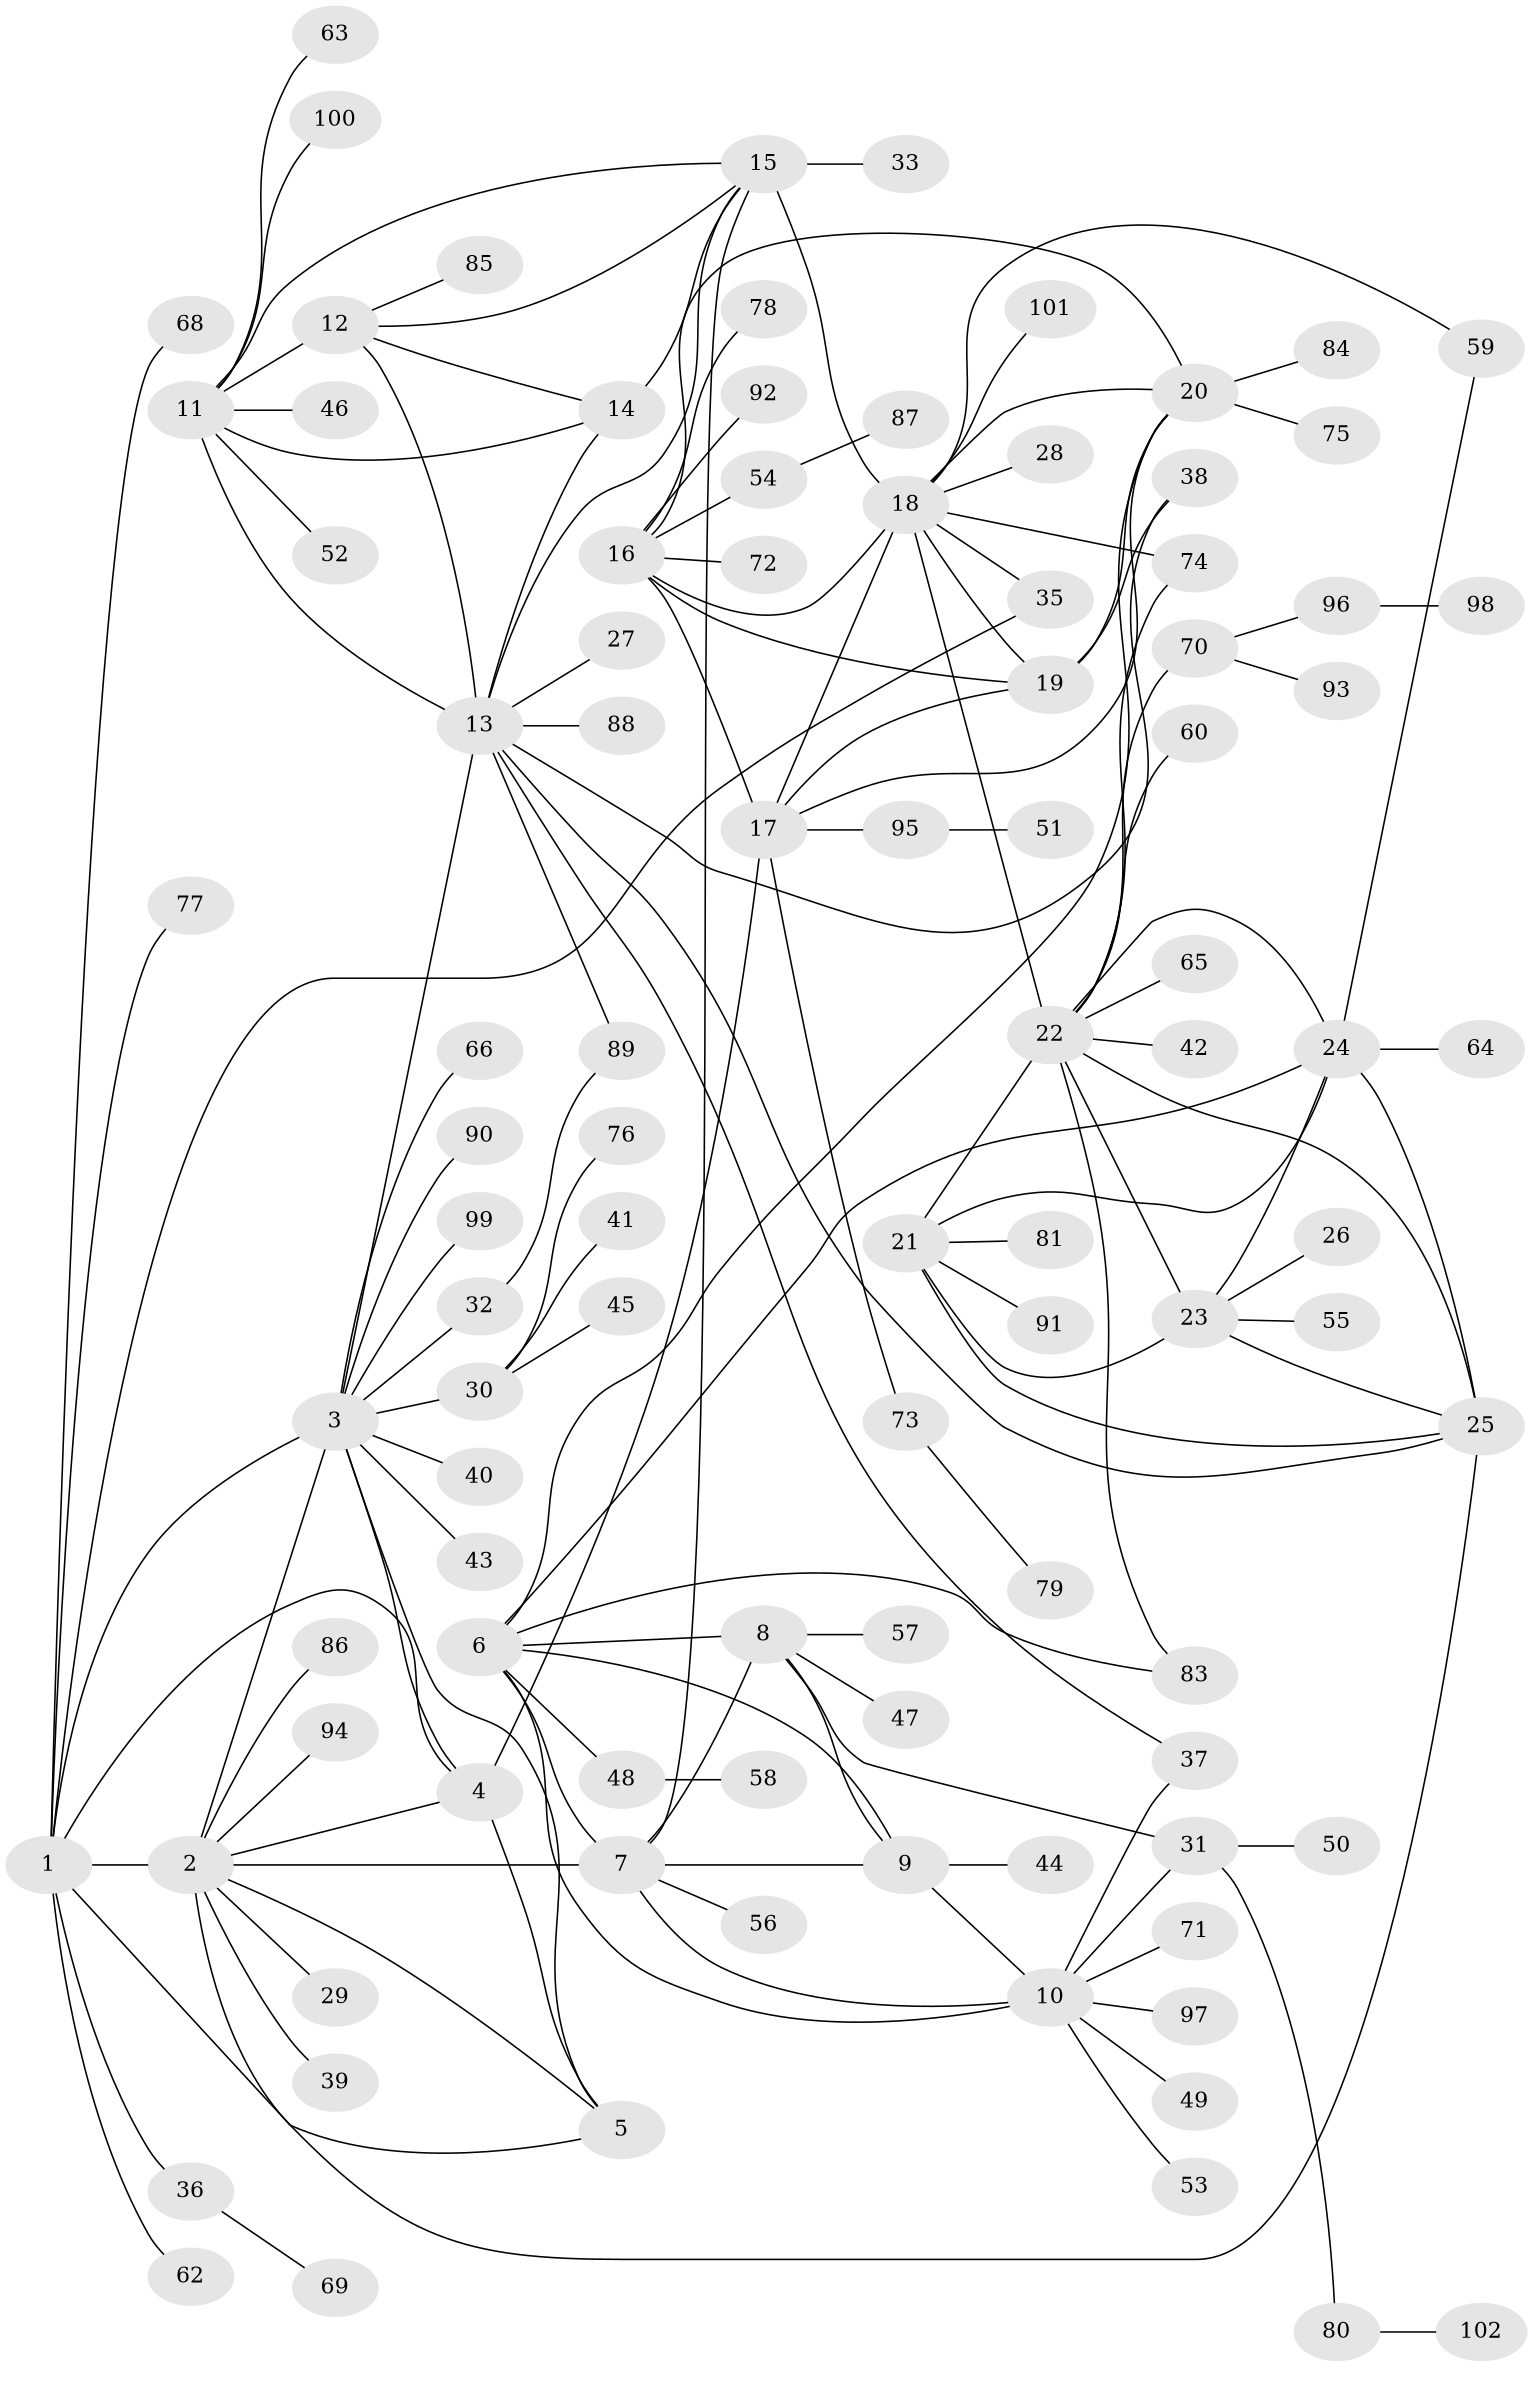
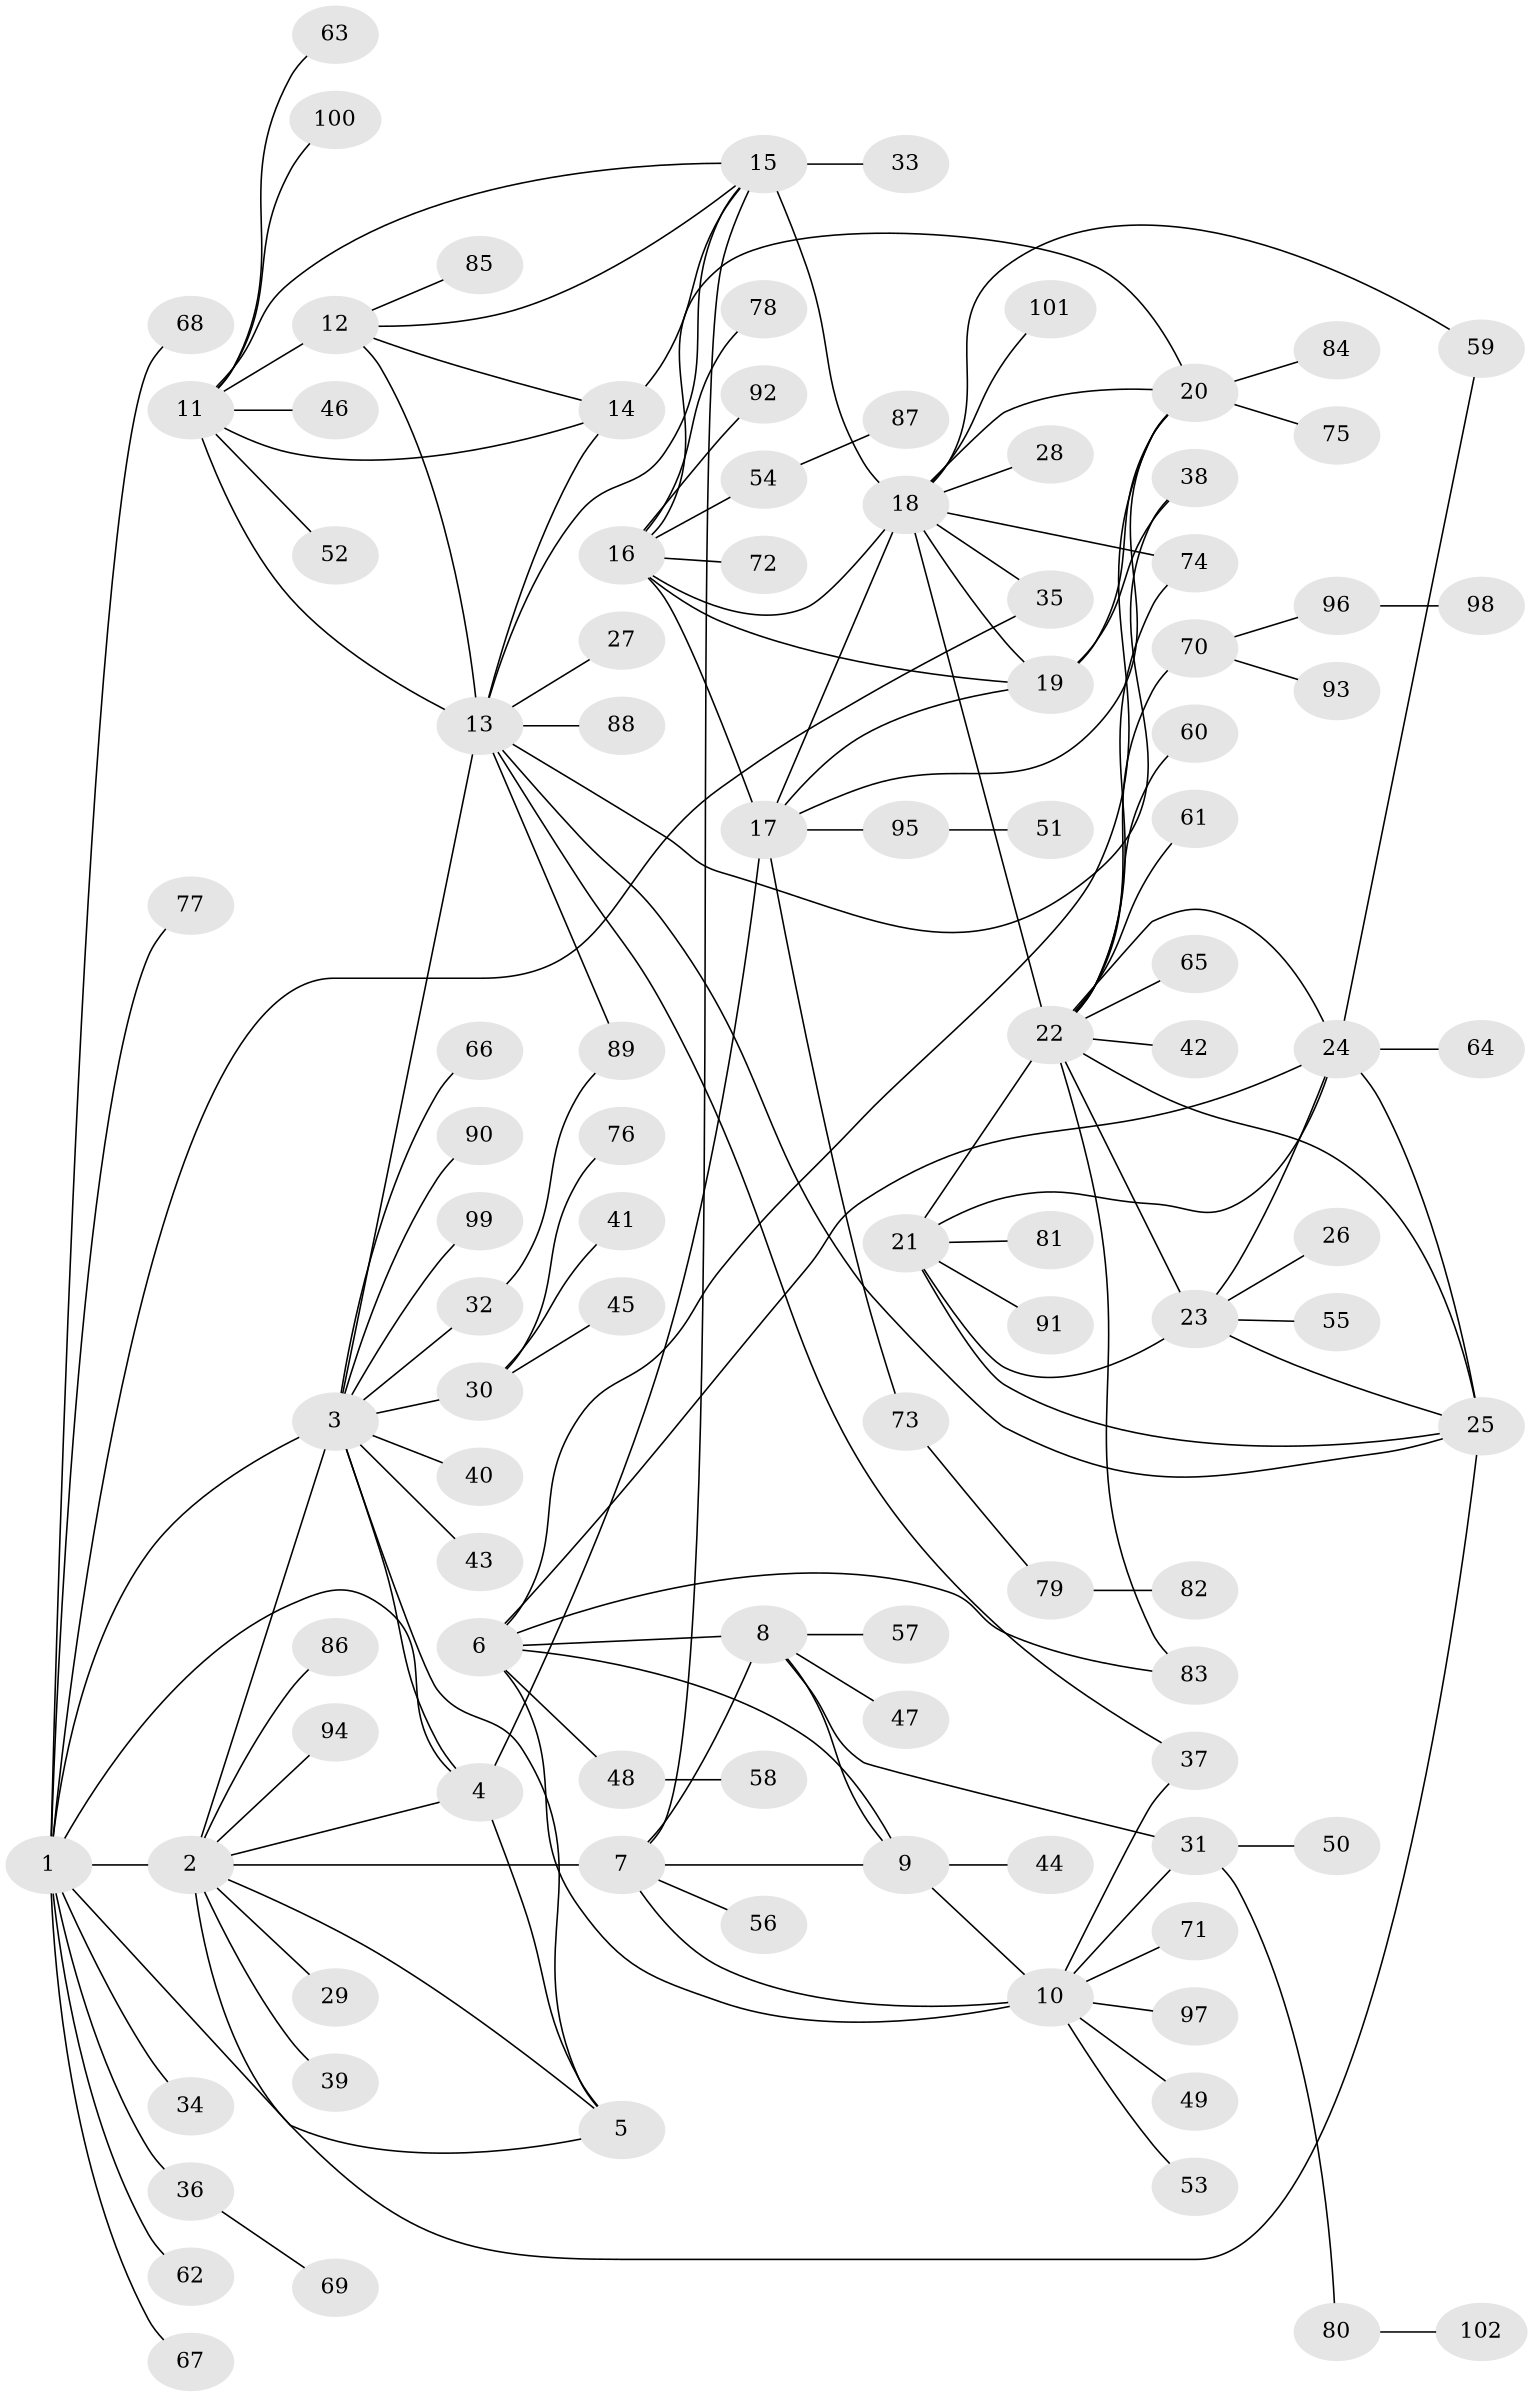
none -> (1195, 819)
none -> (1195, 1590)
(554, 1771) -> none
none -> (191, 2106)
none -> (191, 2362)
